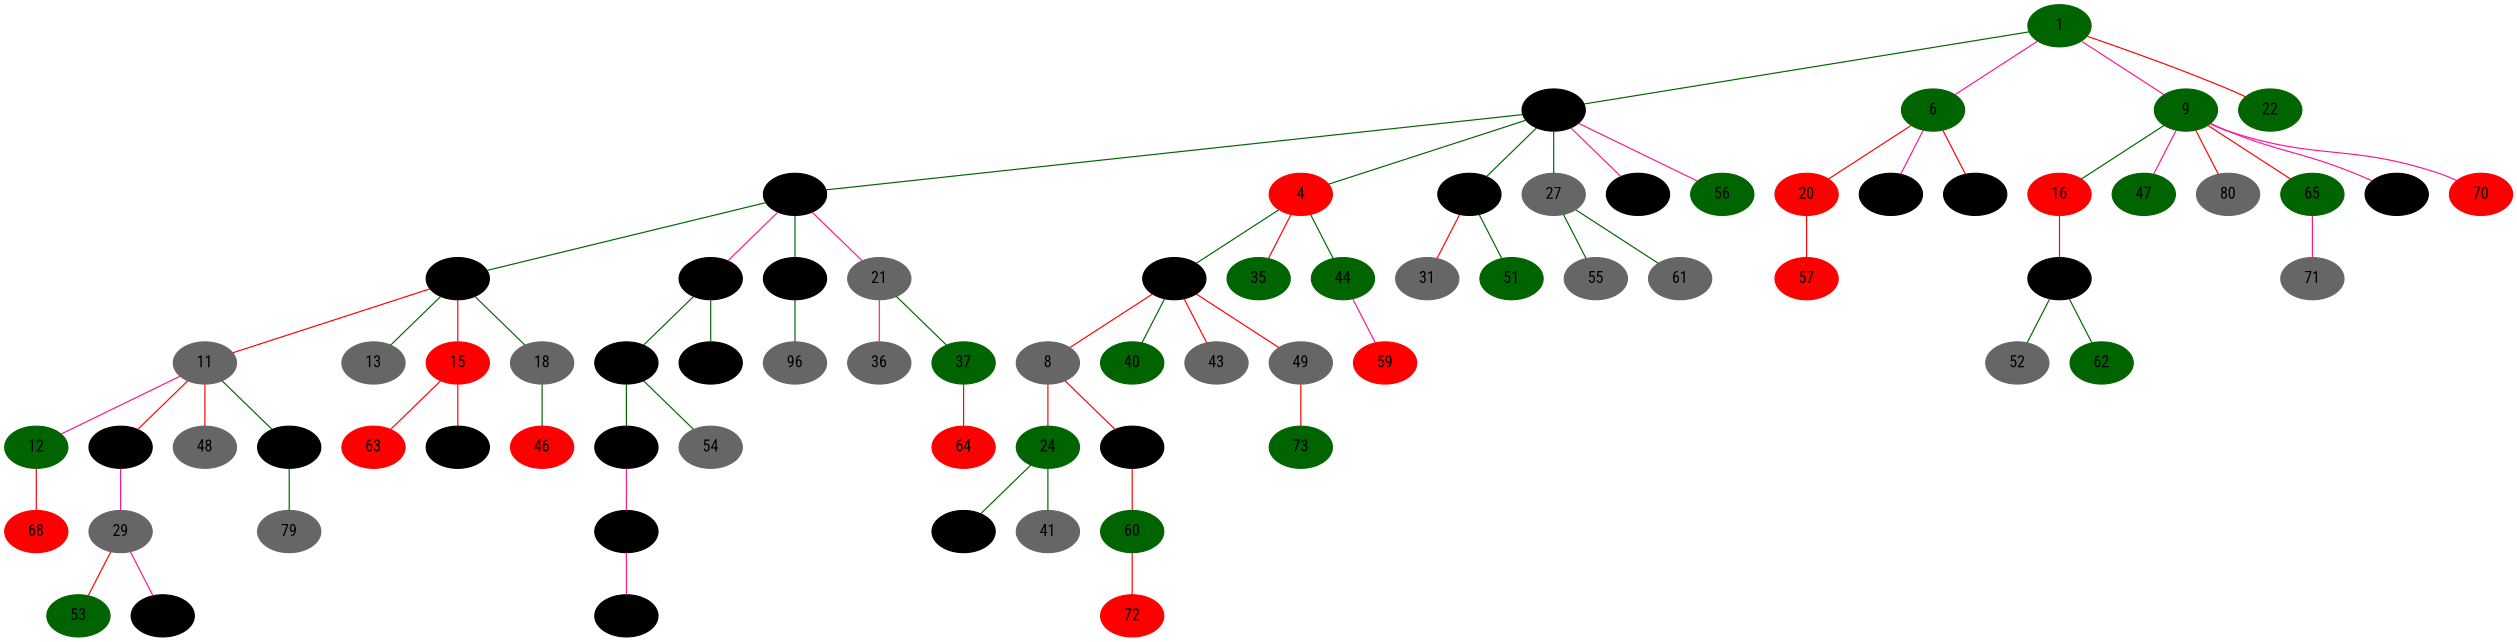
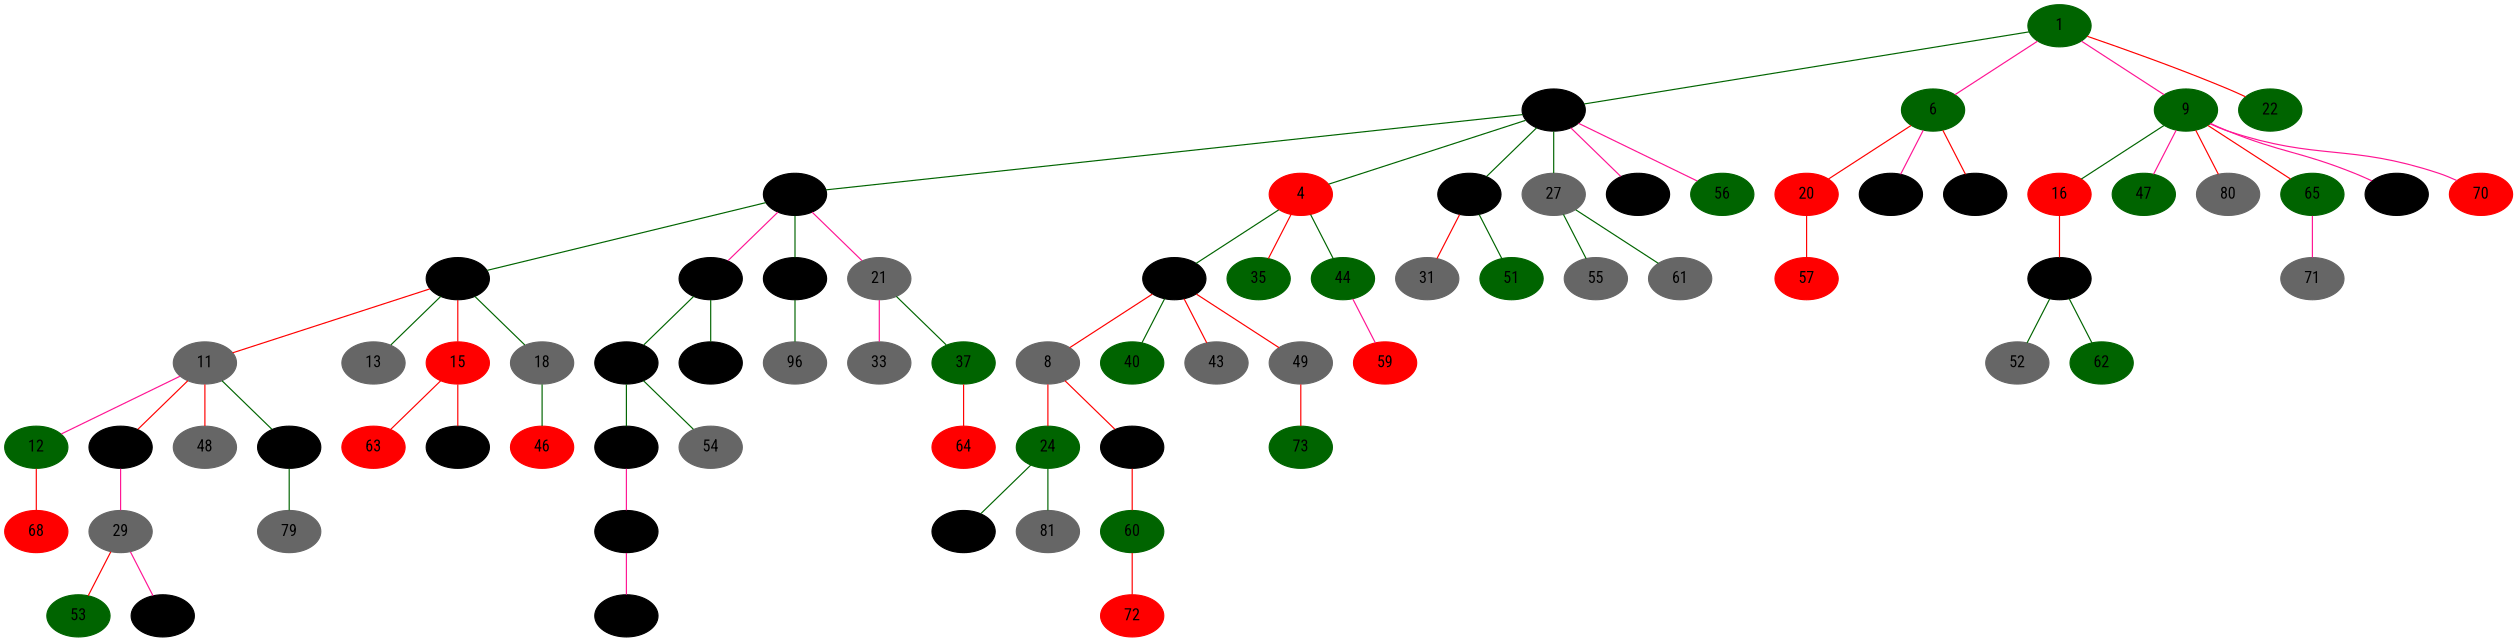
(879, 363) -> (879, 363)
(1048, 532) -> (1048, 532)
